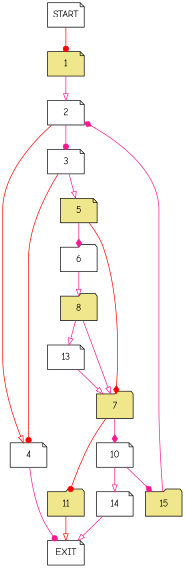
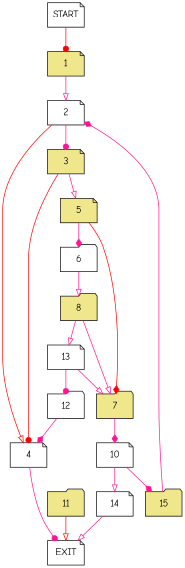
(66, 162) -> (66, 162)
none -> (66, 406)
(86, 451) -> none
